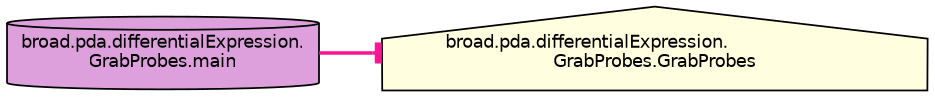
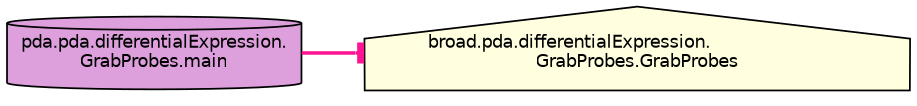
(163, 53) -> (154, 53)
